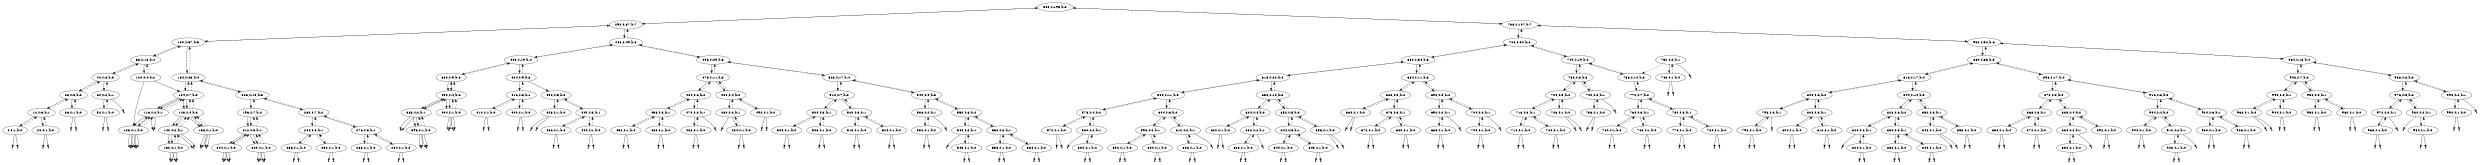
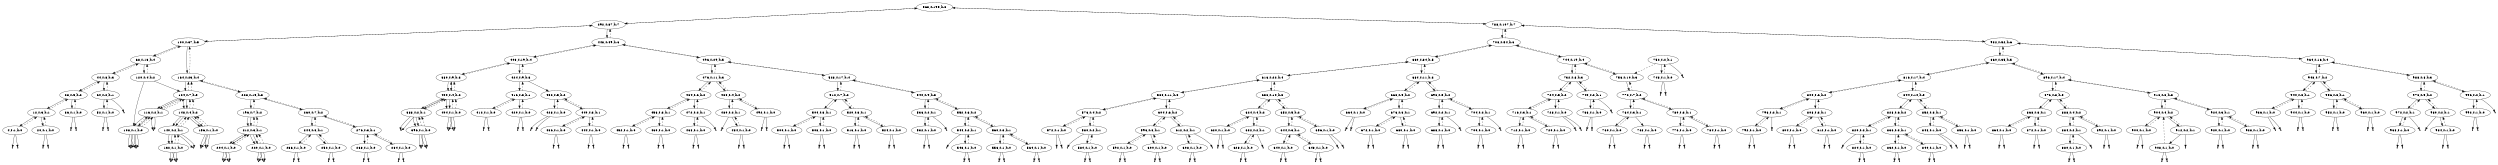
(1645, 123) -> none
(2178, 140) -> (2164, 132)
